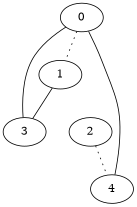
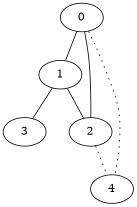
(71, 46) -> (71, 46)
(30, 65) -> (90, 74)
(116, 101) -> (116, 101)
none -> (75, 103)
